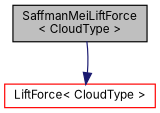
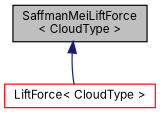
(88, 57) -> (72, 69)
